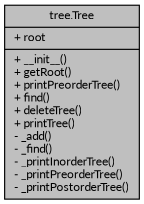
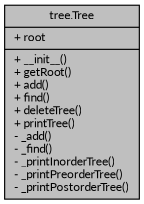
(67, 85) -> (32, 85)
